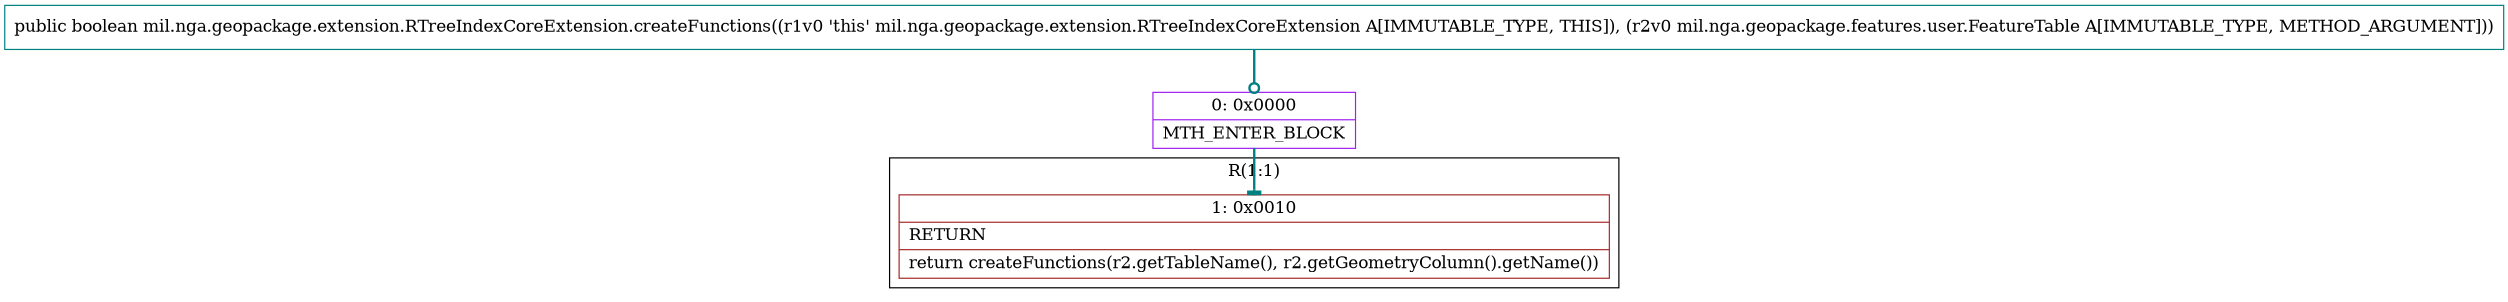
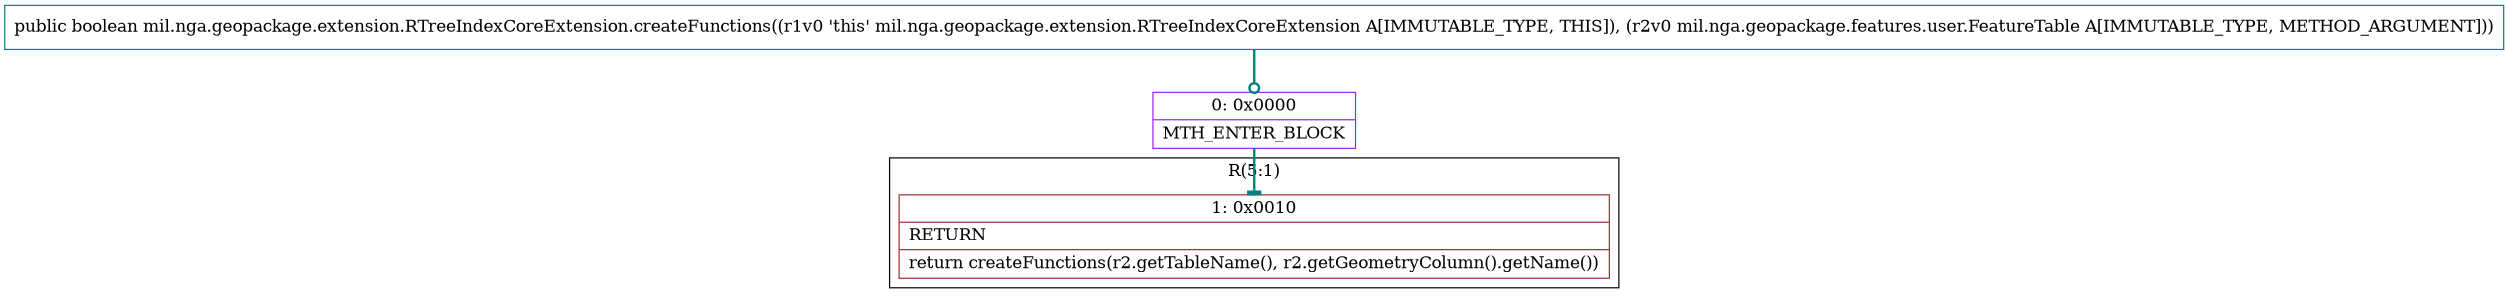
(1254, 172) -> (1254, 172)
